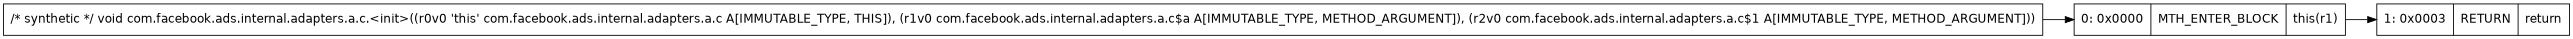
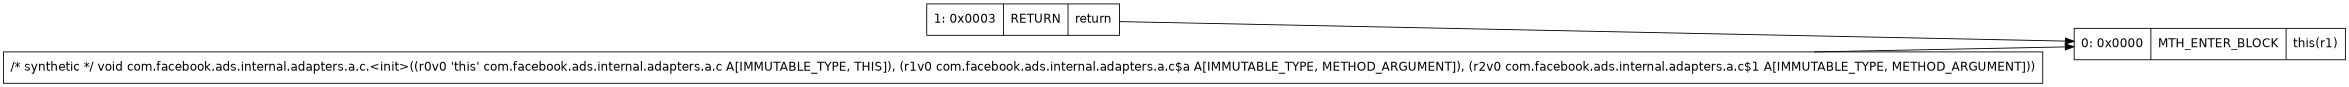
(2357, 20) -> (1592, 31)
